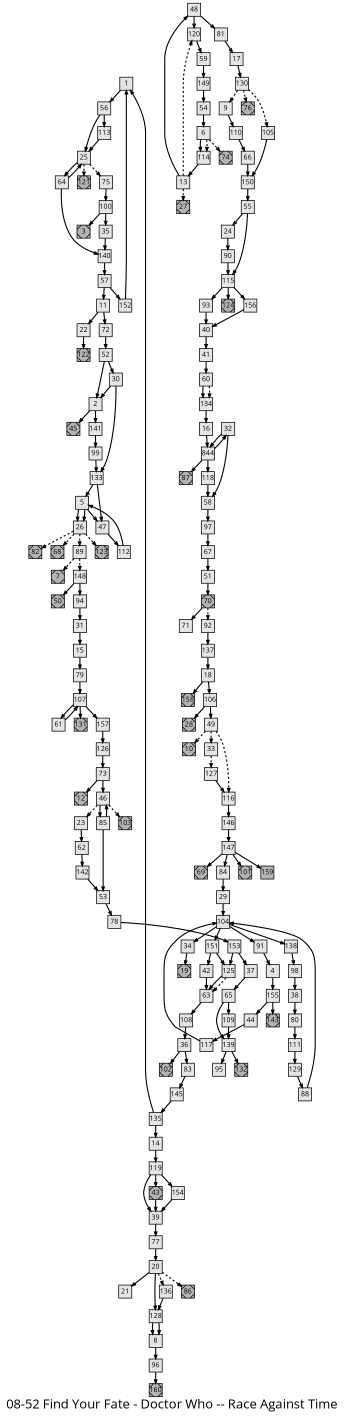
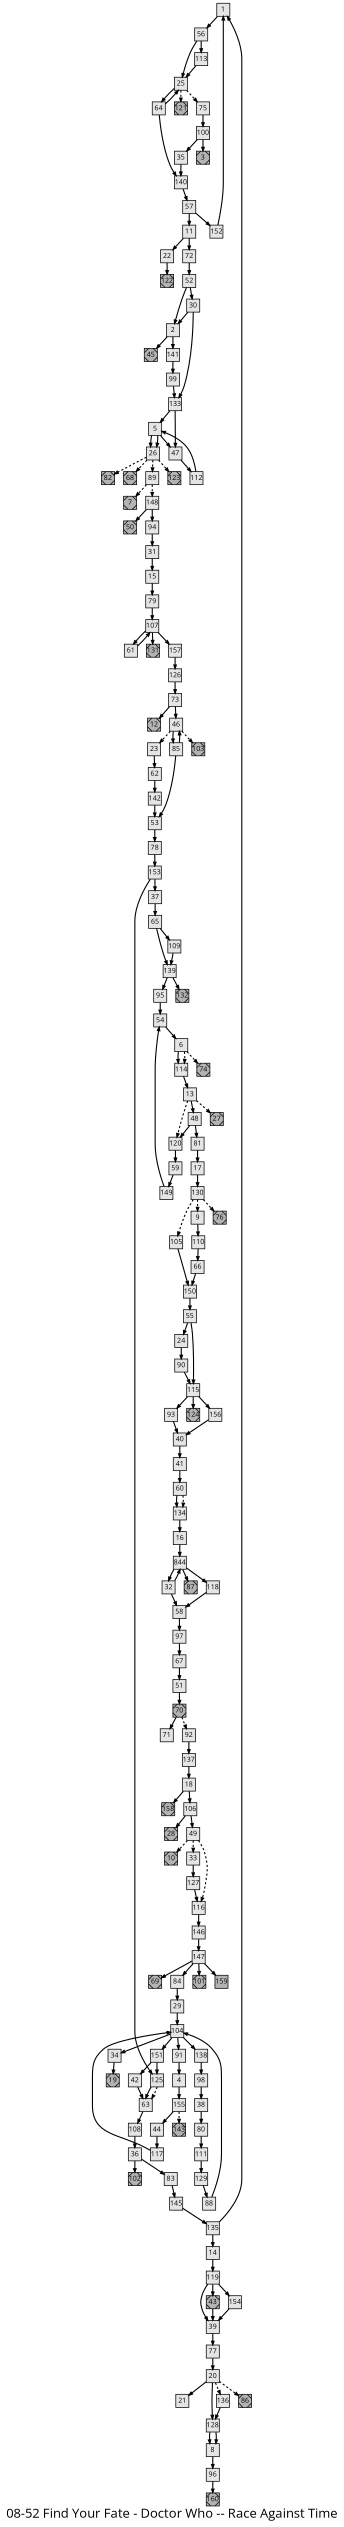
(211, 760) -> (193, 1869)
none -> (160, 1006)
(273, 1006) -> (179, 2116)
